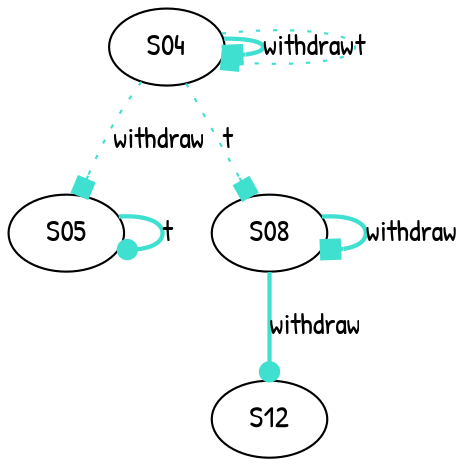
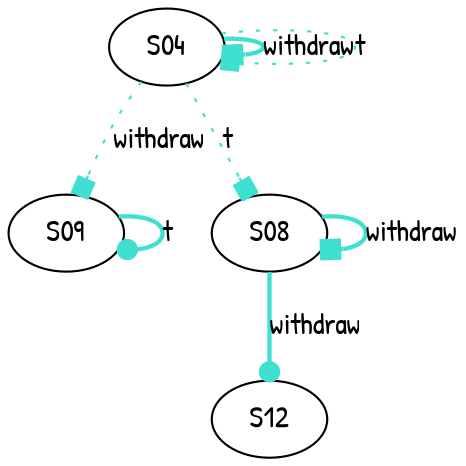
(66, 233) -> (66, 233)
